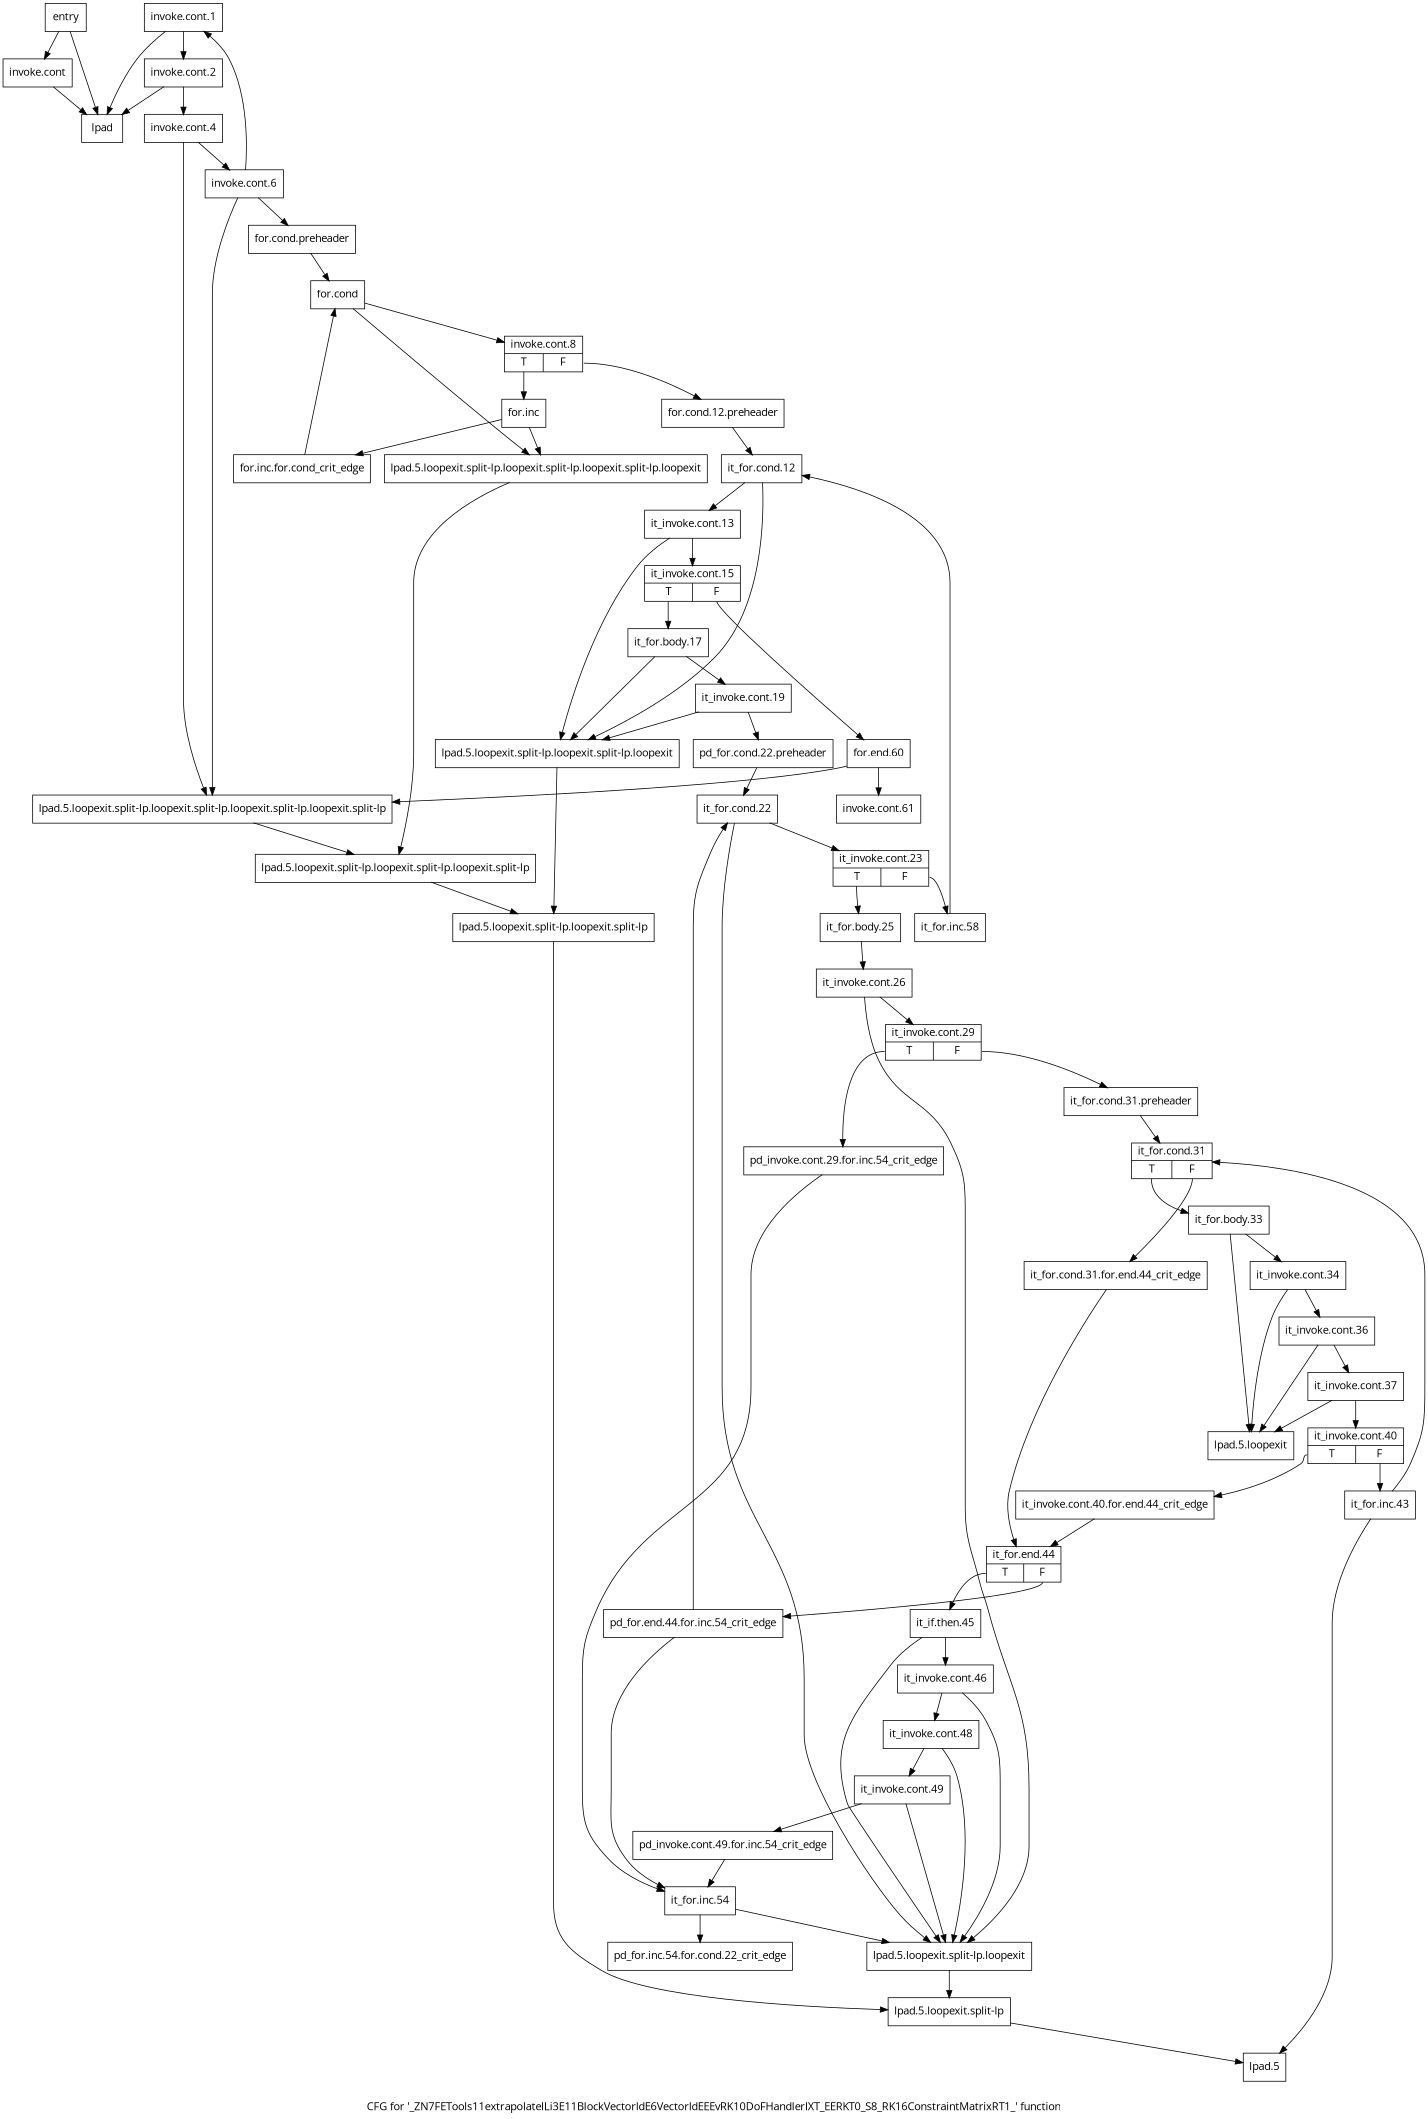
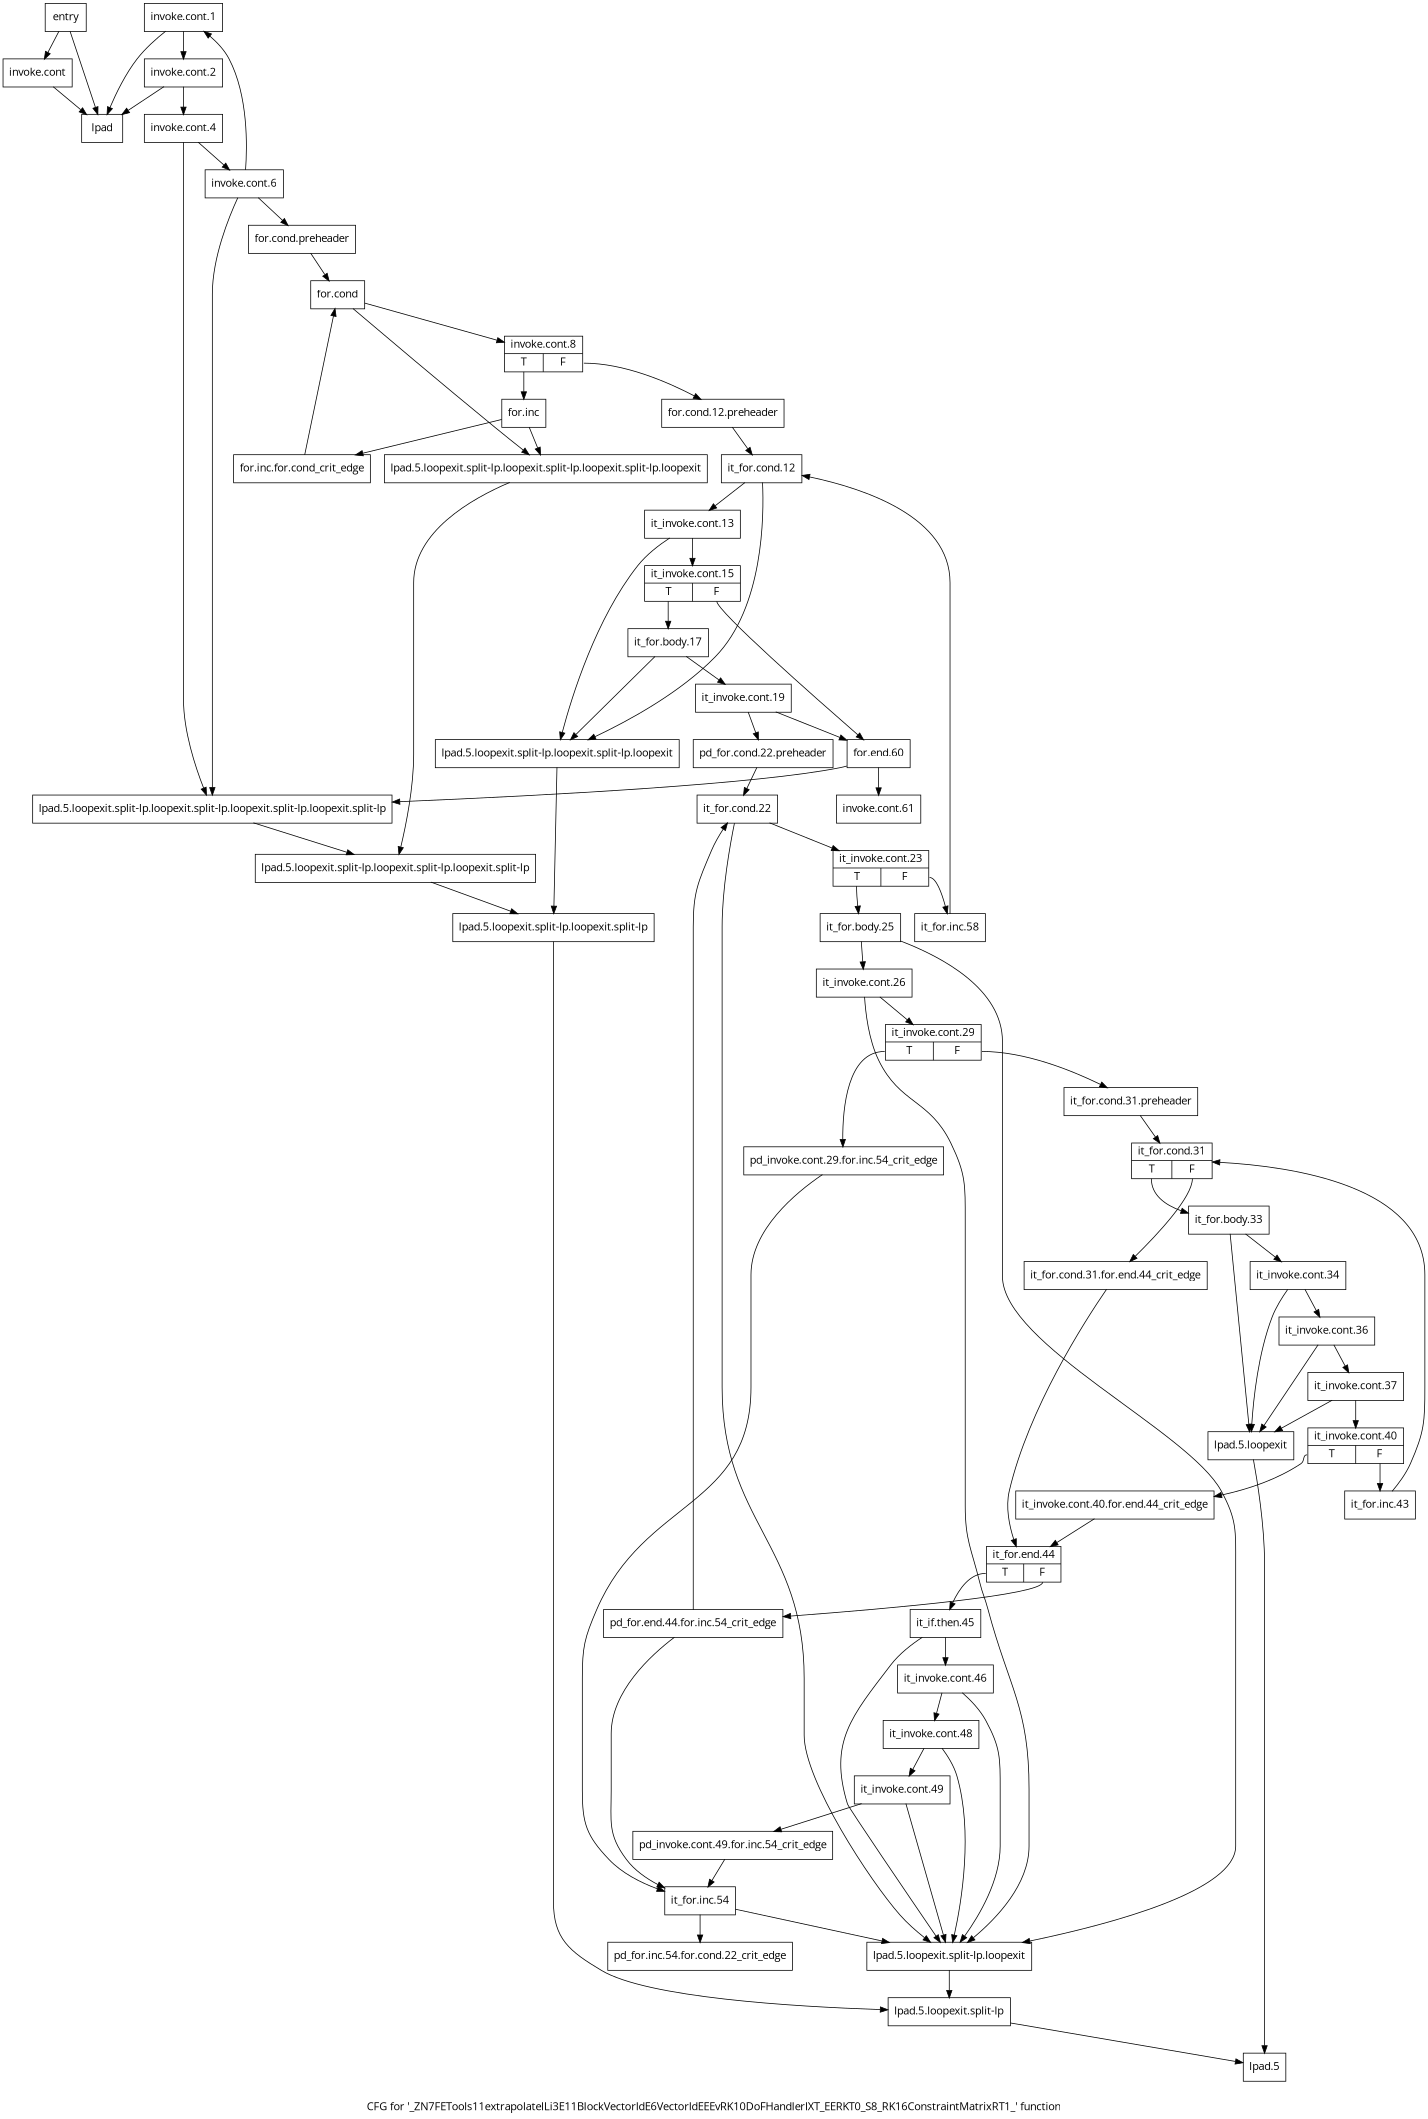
(654, 725) -> (808, 725)
none -> (1186, 1453)
(1332, 1786) -> (1265, 1752)
